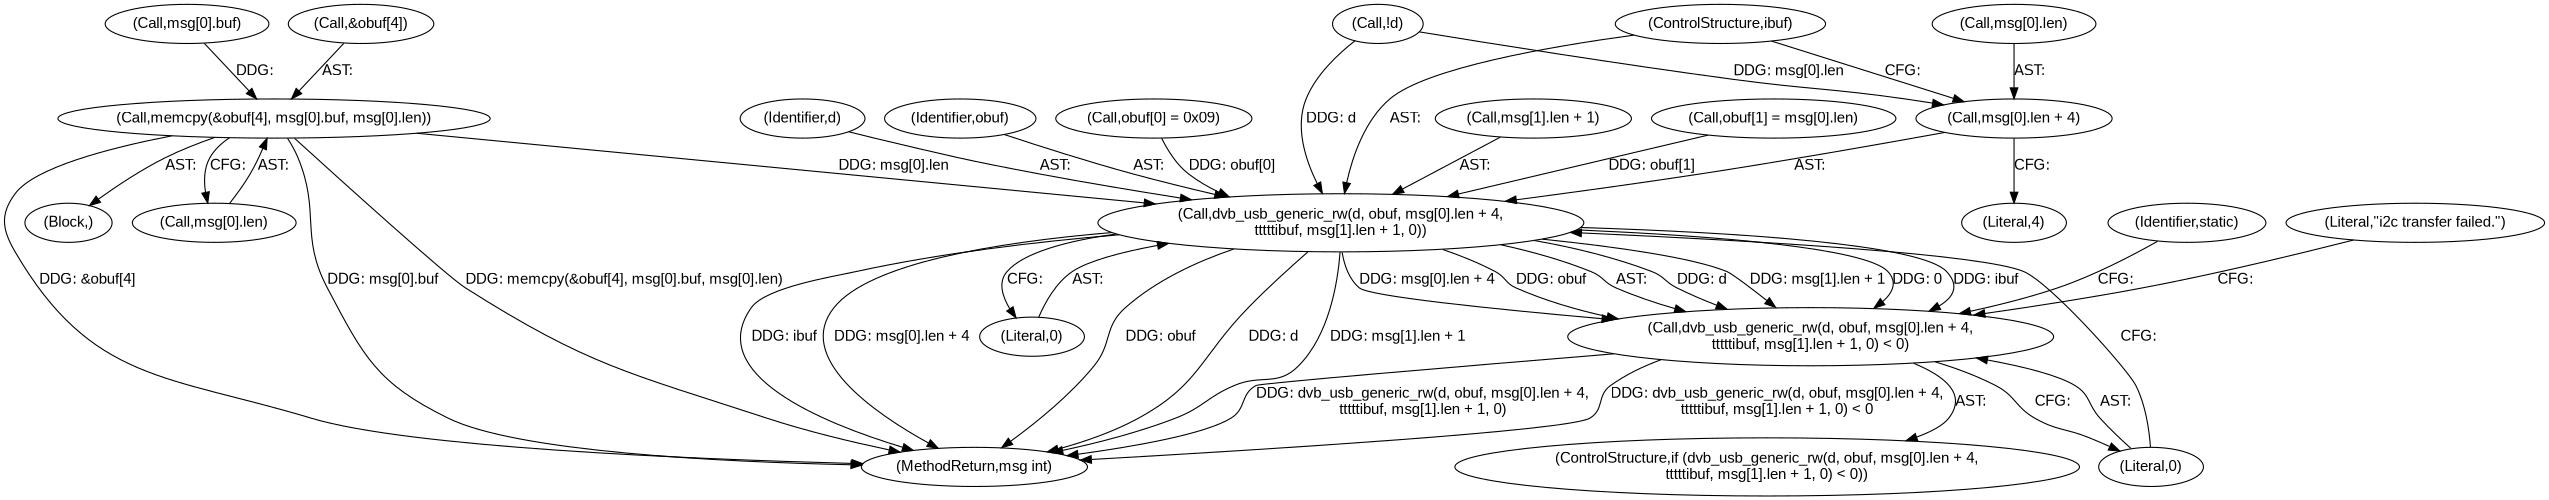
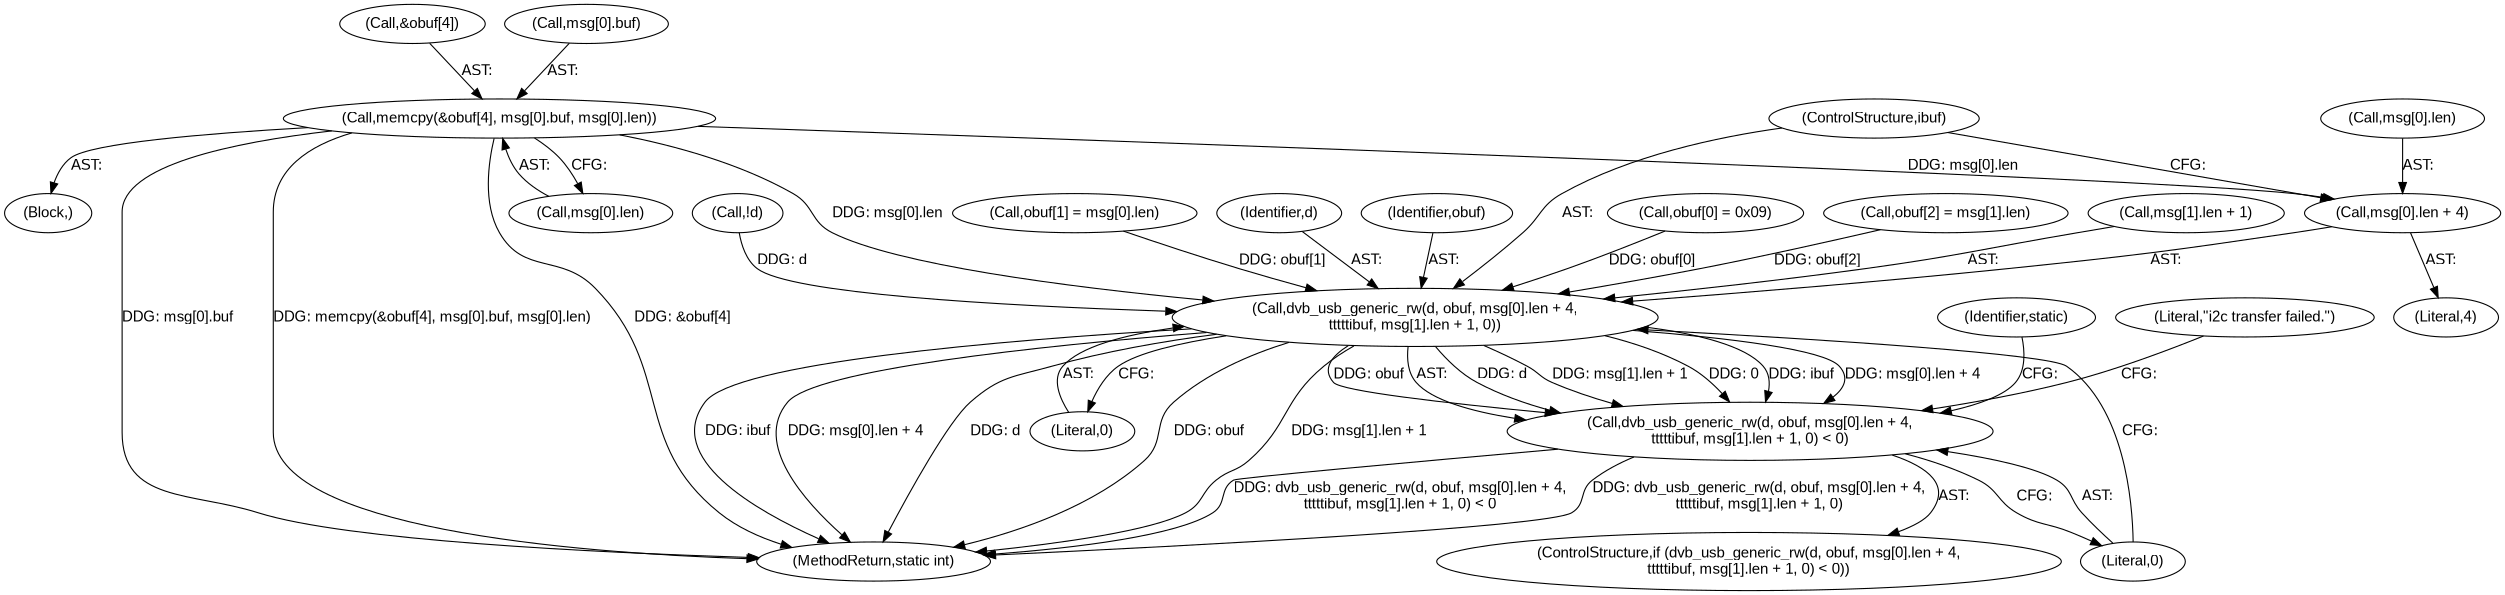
(257, 71) -> (565, 71)
(1675, 71) -> (1511, 156)
(2034, 166) -> (2443, 260)
none -> (1946, 213)
(974, 467) -> (874, 562)
